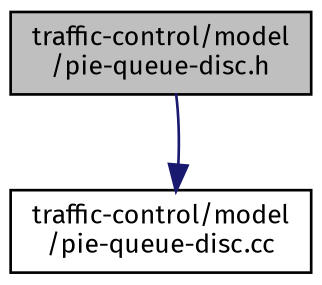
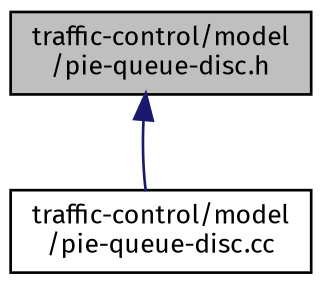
(179, 129) -> (143, 156)
